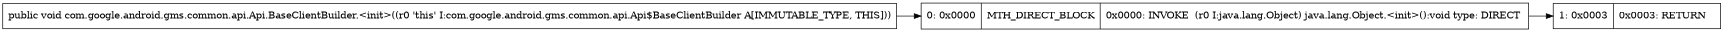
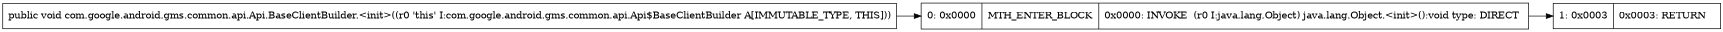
(1041, 16) -> (1040, 16)
